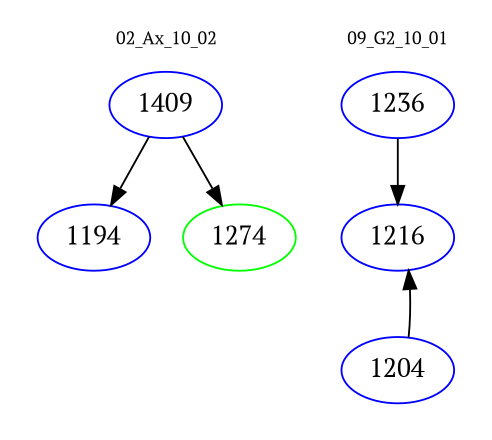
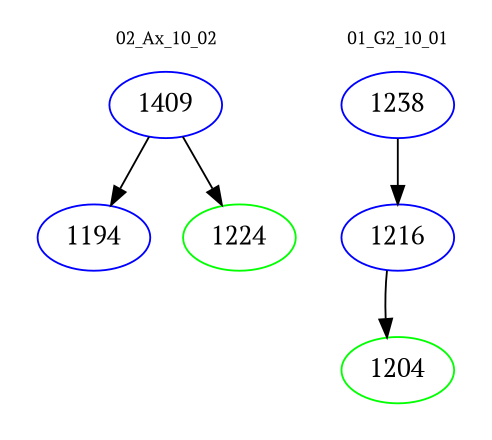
(398, 40) -> (398, 40)
(398, 105) -> (398, 105)
(239, 238) -> (239, 238)
(410, 313) -> (385, 295)
(398, 370) -> (398, 370)
